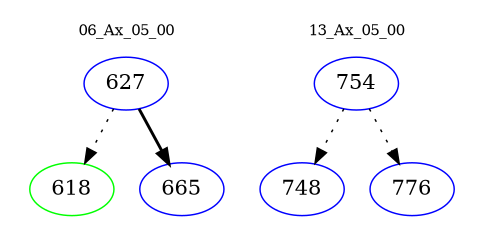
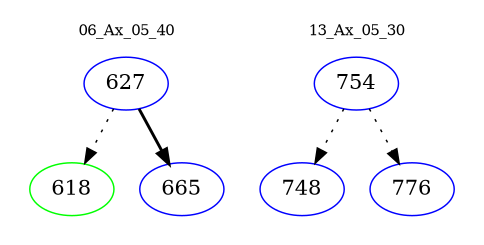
(127, 32) -> (127, 32)
(357, 32) -> (357, 32)
